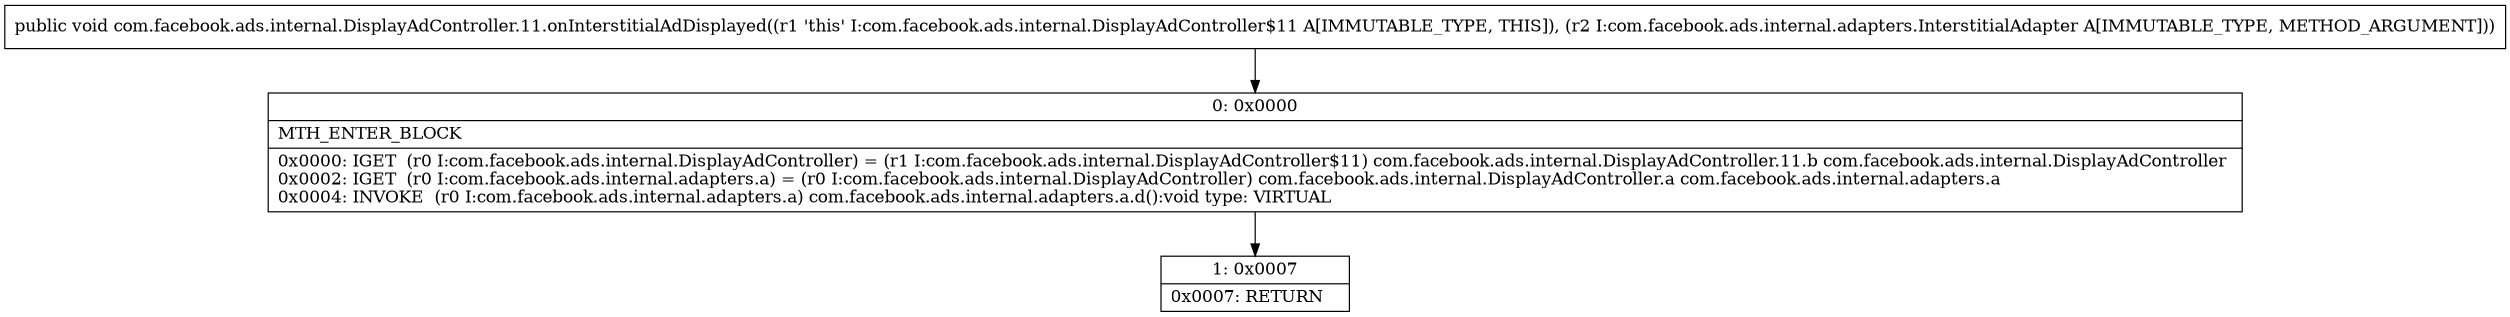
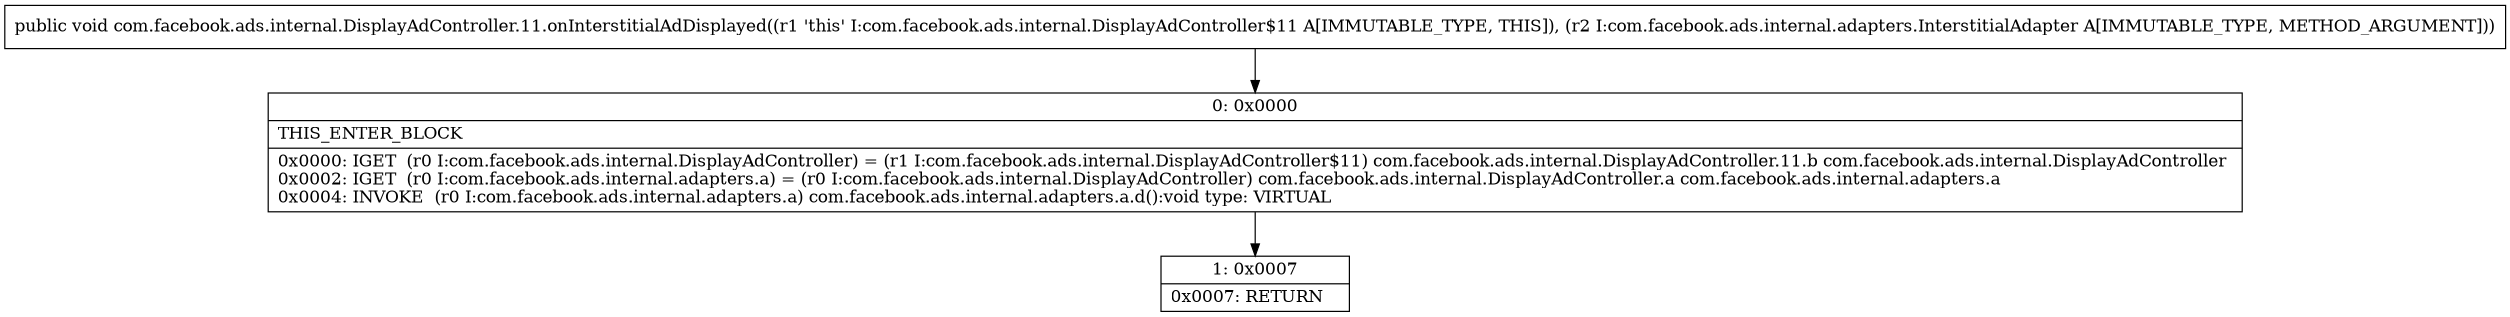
(370, 134) -> (370, 134)
